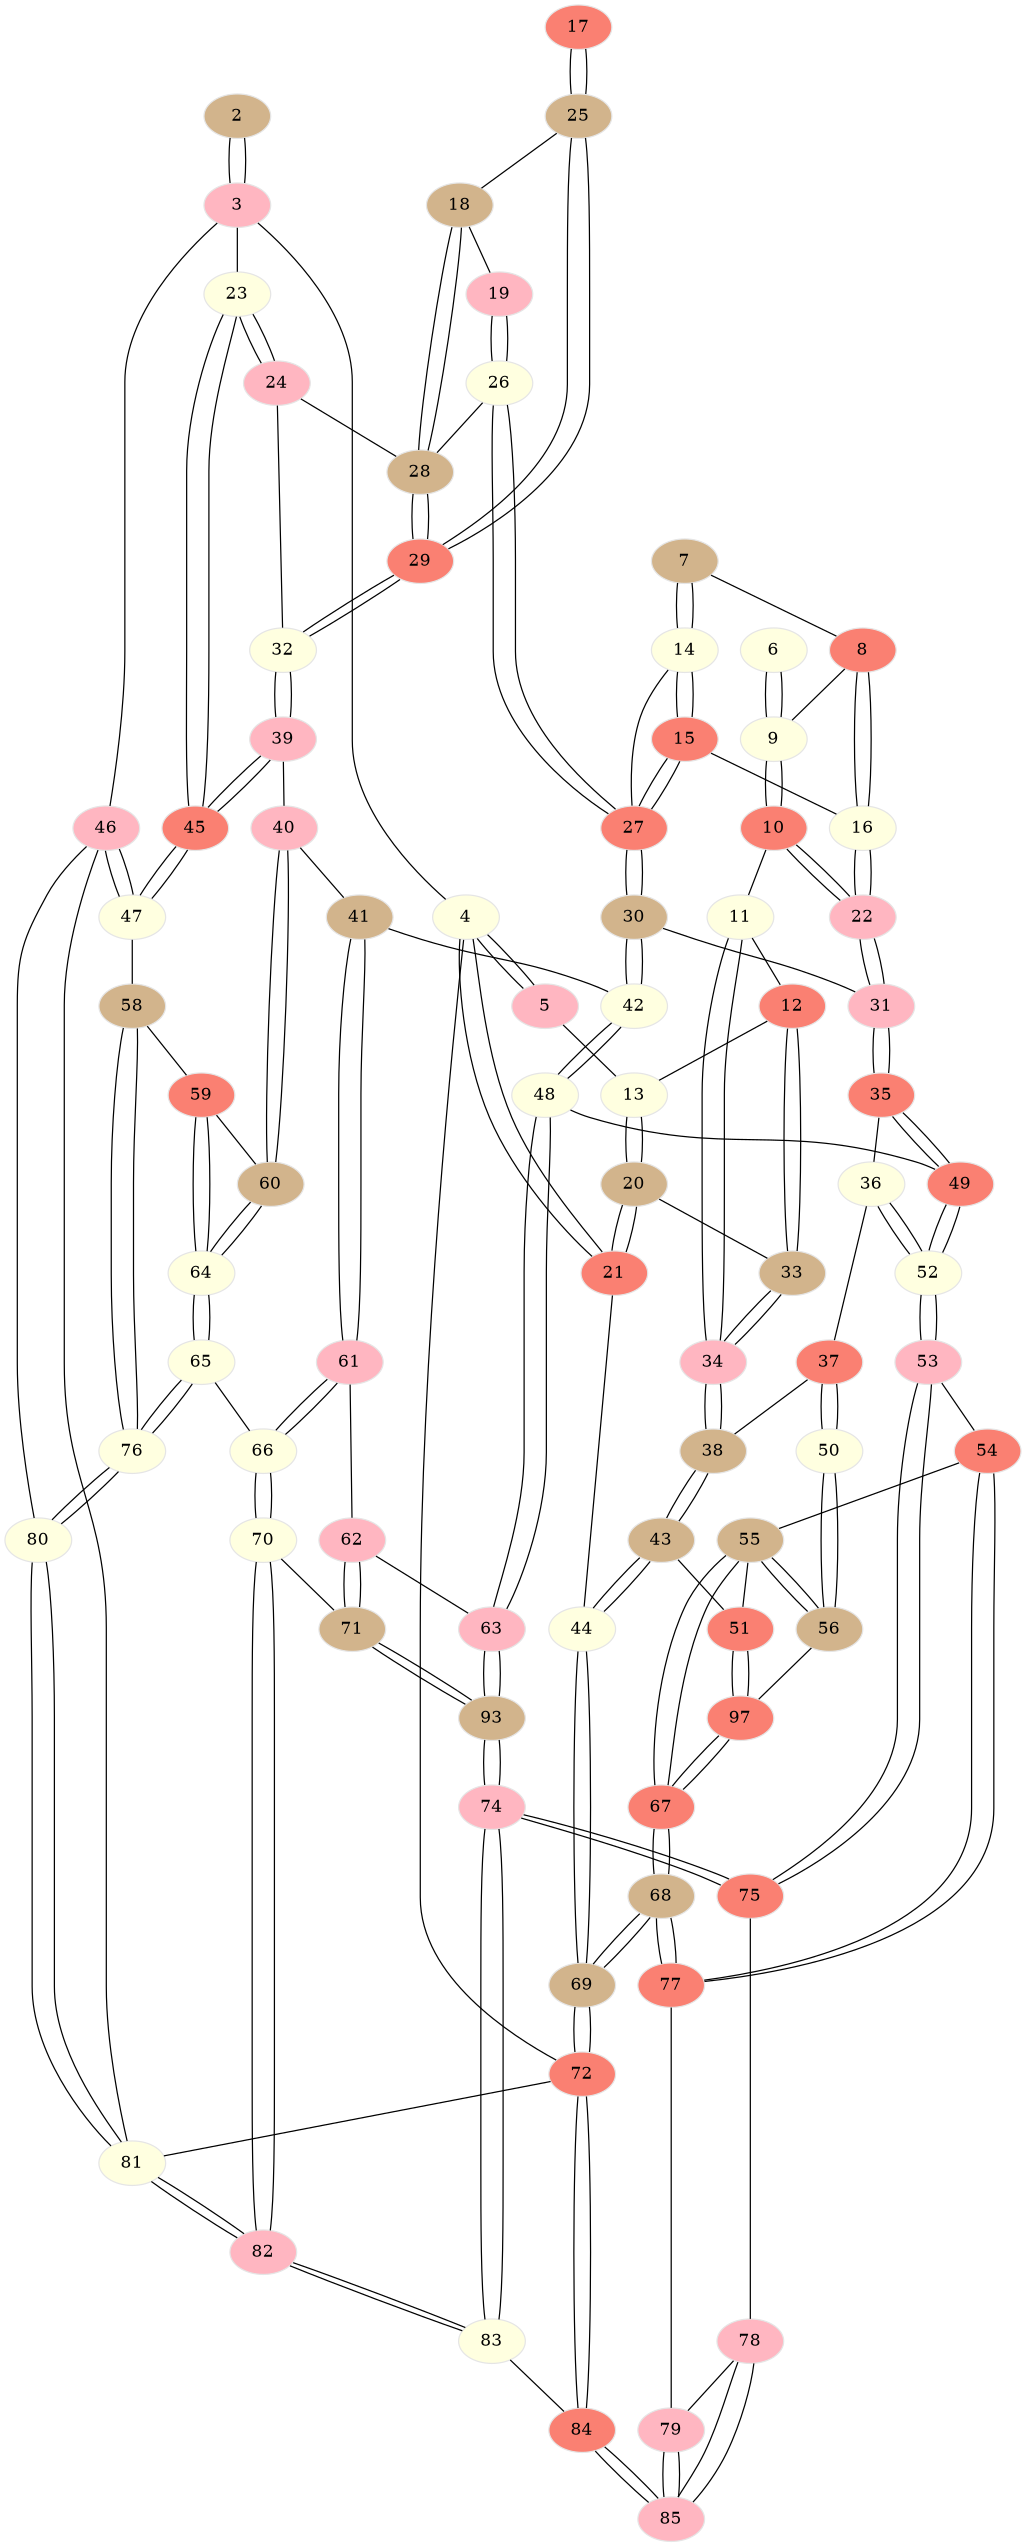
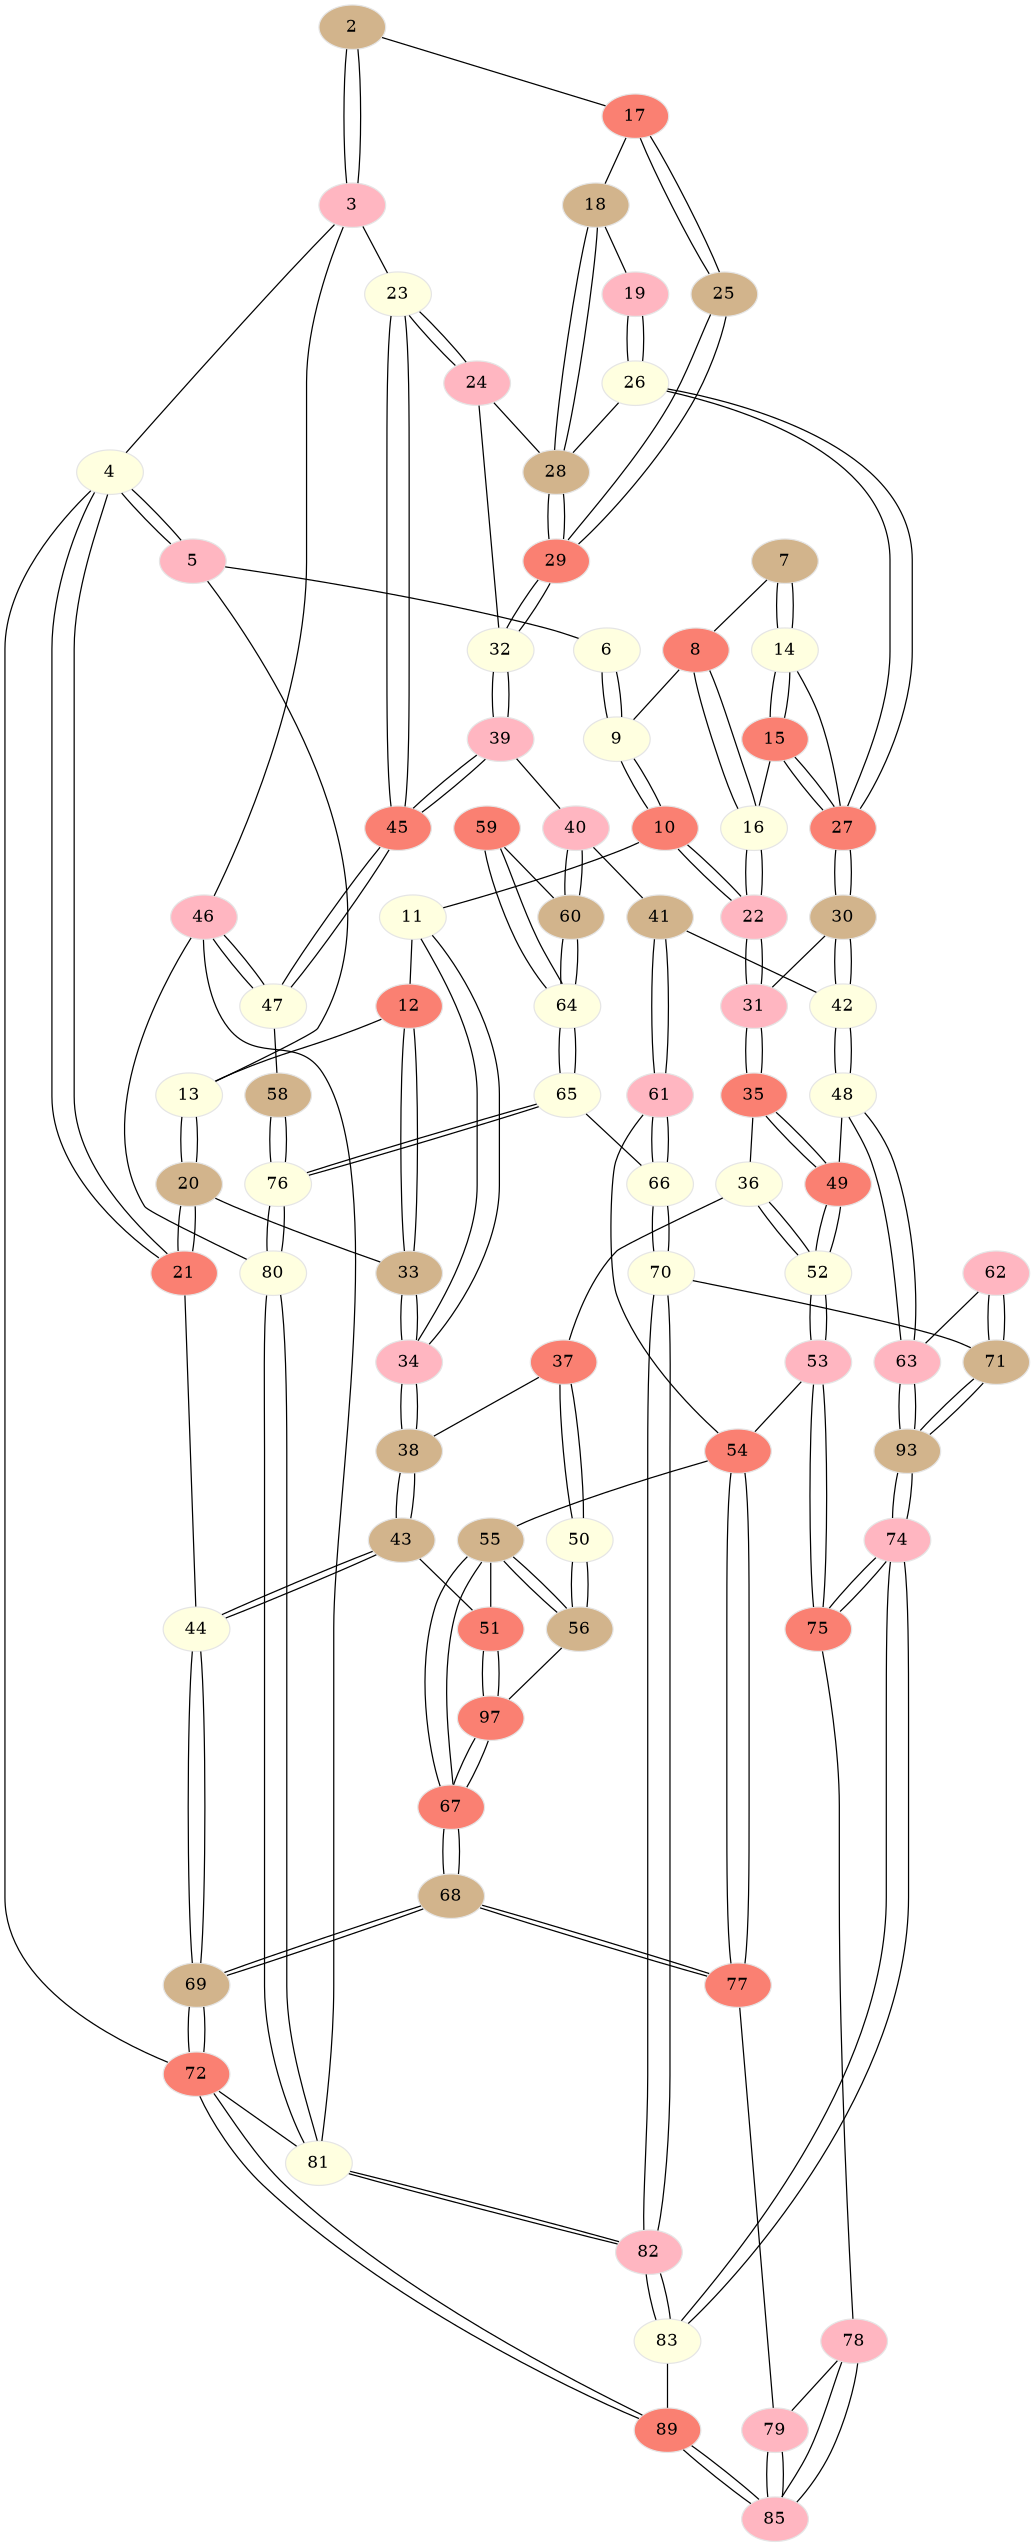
none -> (494, 72)
(519, 161) -> (616, 161)
none -> (394, 595)
(167, 1051) -> none
(351, 1451) -> (615, 1287)
(582, 2430) -> (668, 2430)
